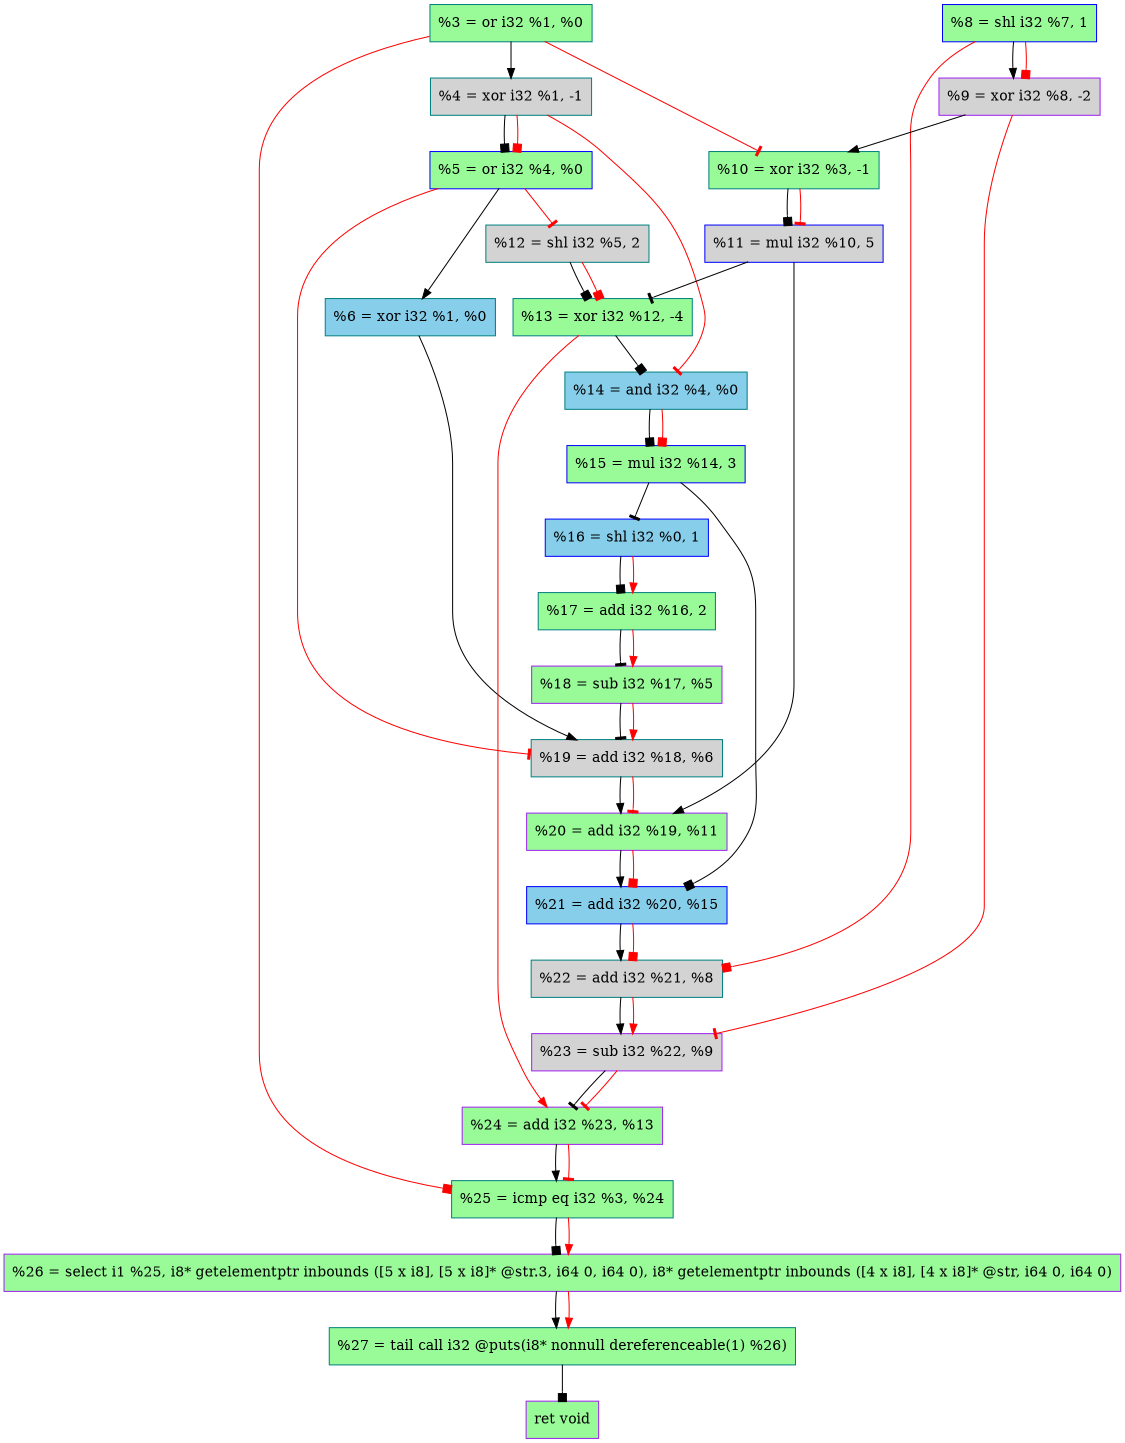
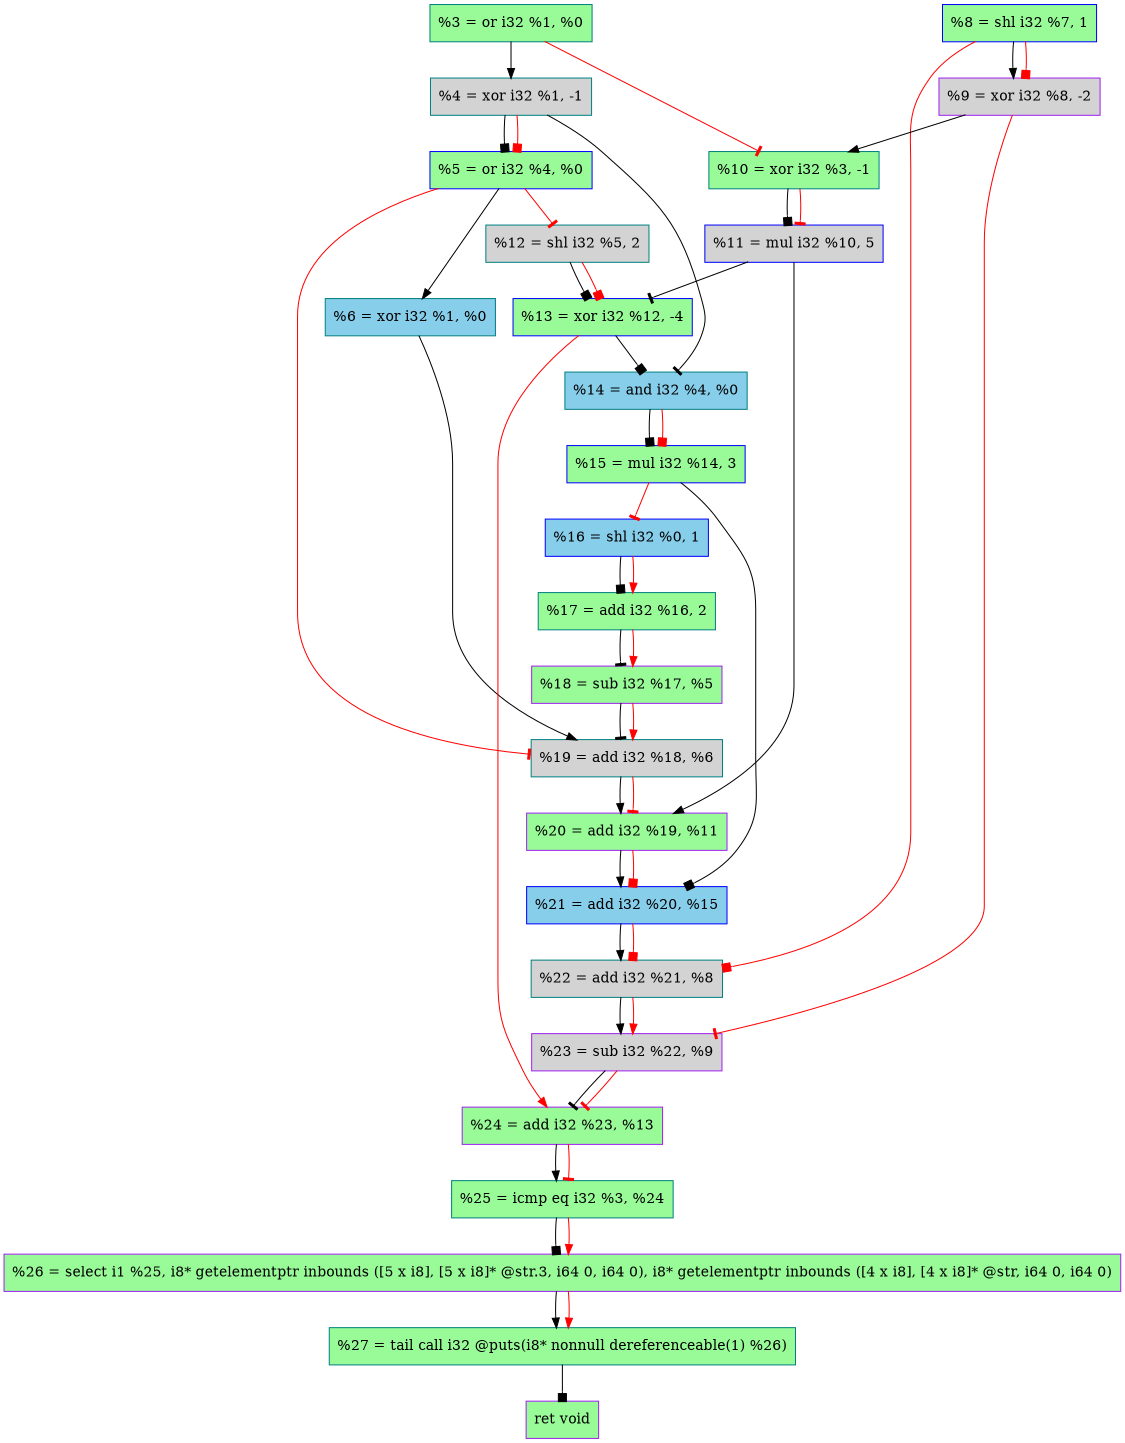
(669, 221) -> (669, 221)
(603, 317) -> (603, 317)
(642, 499) -> (642, 499)
(259, 618) -> none
